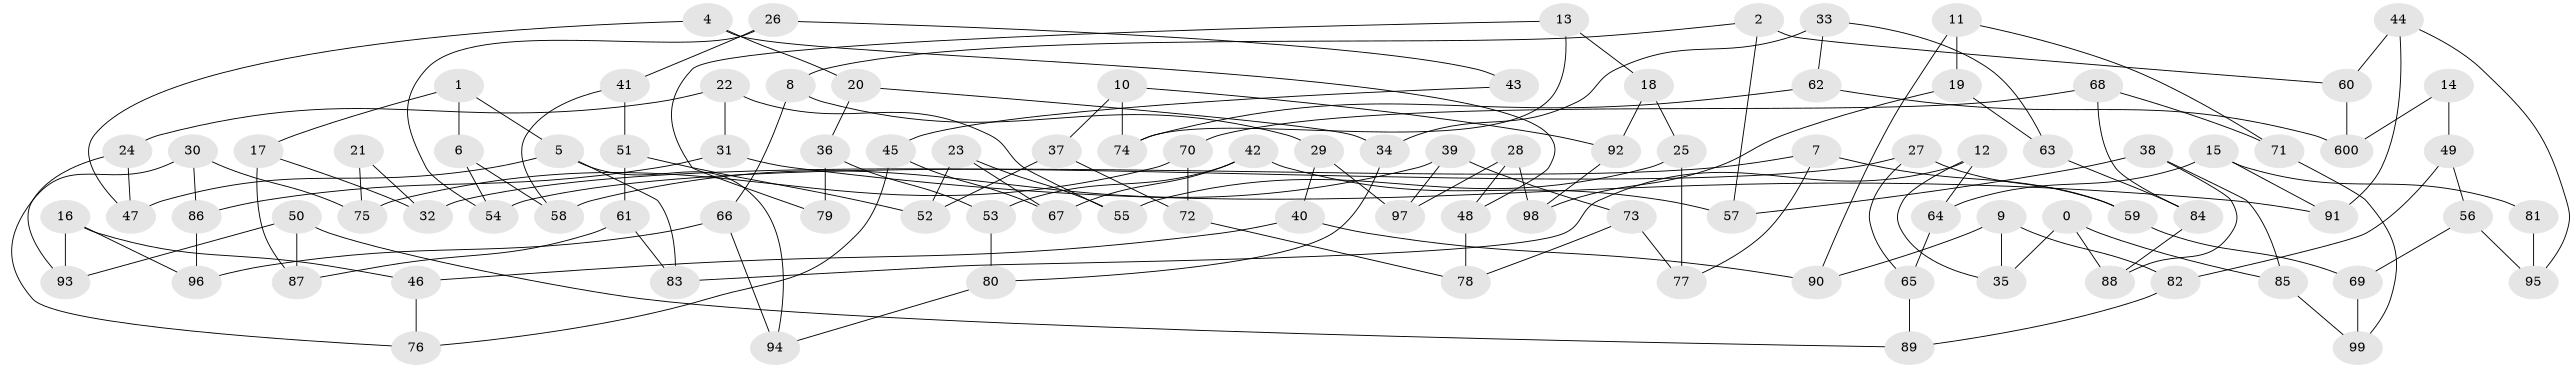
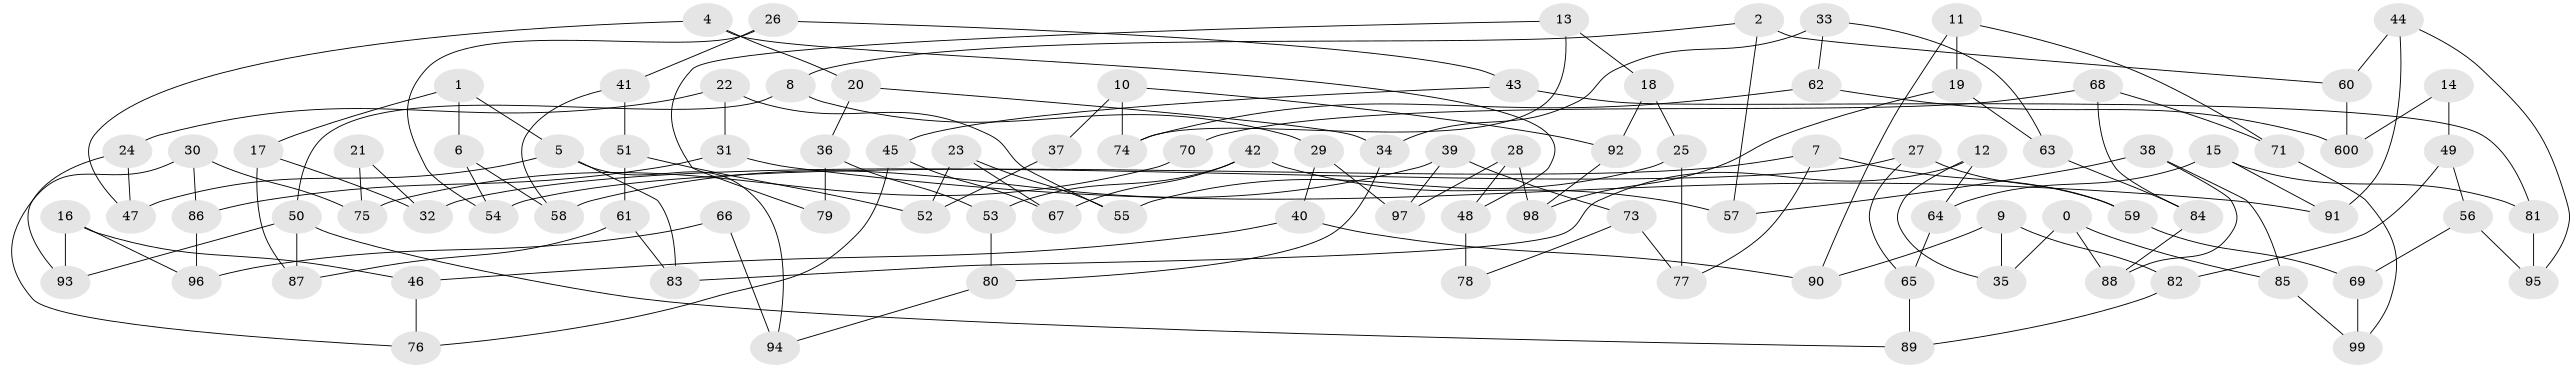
none -> (2052, 104)
(765, 154) -> (511, 106)
(1188, 217) -> none
